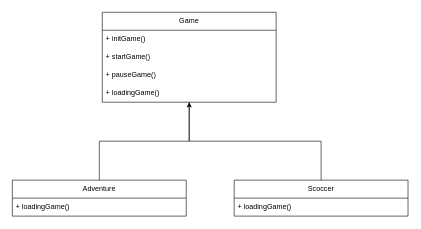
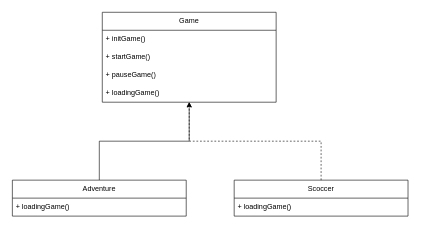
(189, 105) -> (186, 141)
(275, 141) -> (275, 141)
